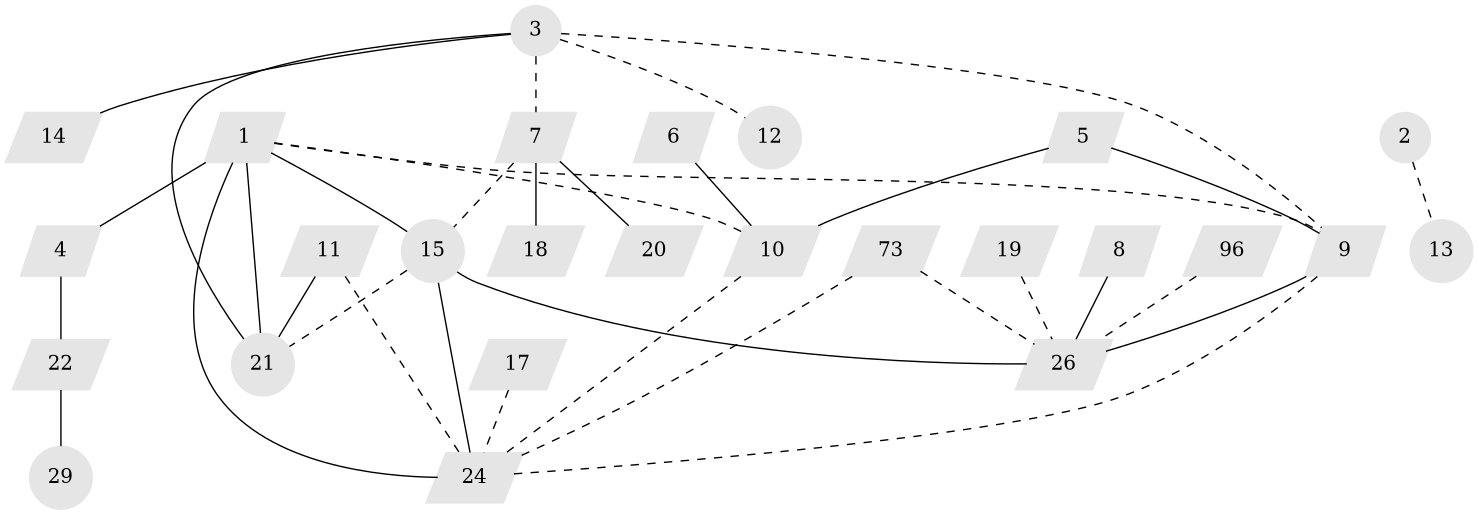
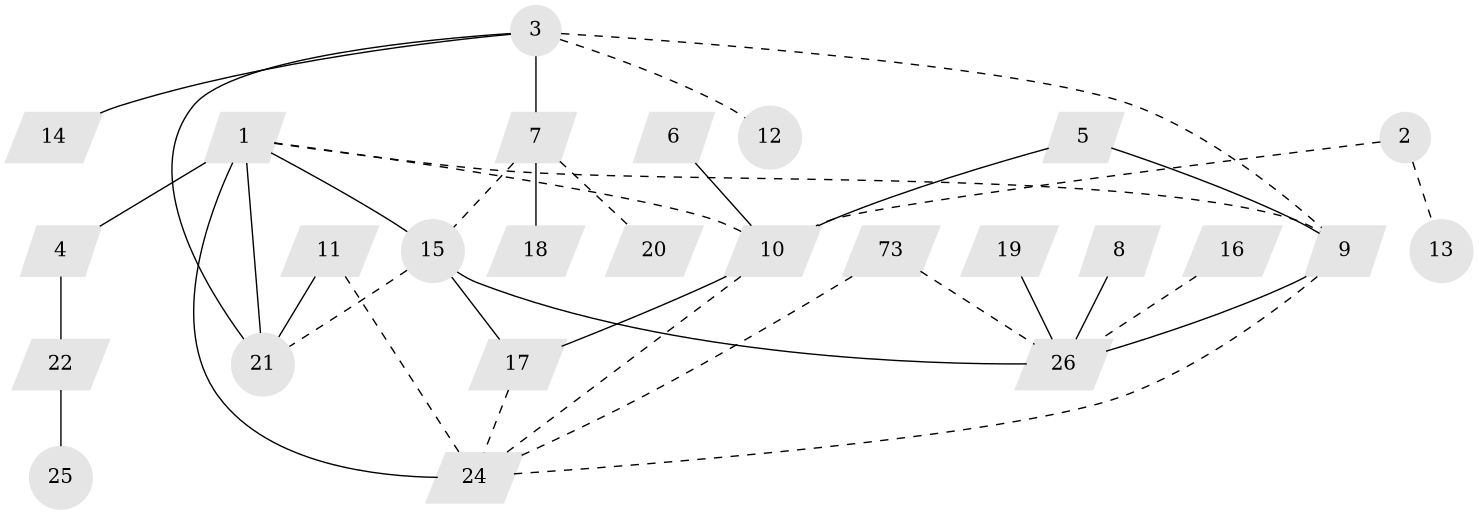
(536, 84) -> (536, 84)
none -> (1097, 178)
(605, 203) -> (605, 203)
(1232, 251) -> (1232, 251)
(1037, 308) -> (1037, 308)
none -> (645, 313)
(454, 368) -> (476, 308)
(61, 478) -> (61, 478)
